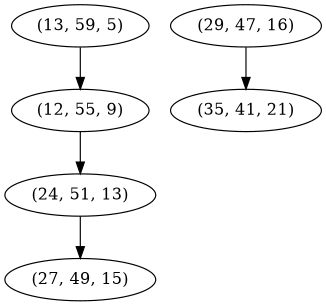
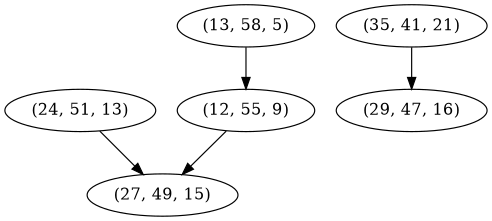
(80, 26) -> (246, 26)
(246, 62) -> (412, 62)
(80, 147) -> (208, 149)
